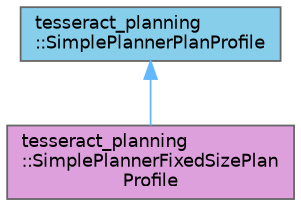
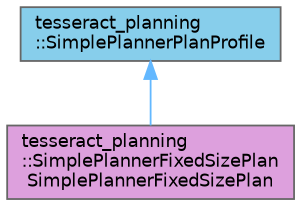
(151, 162) -> (151, 162)
